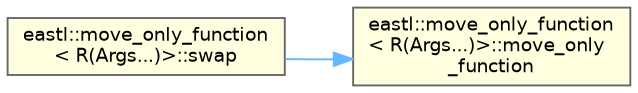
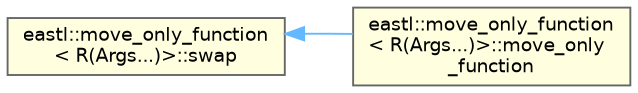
(309, 59) -> (329, 34)
